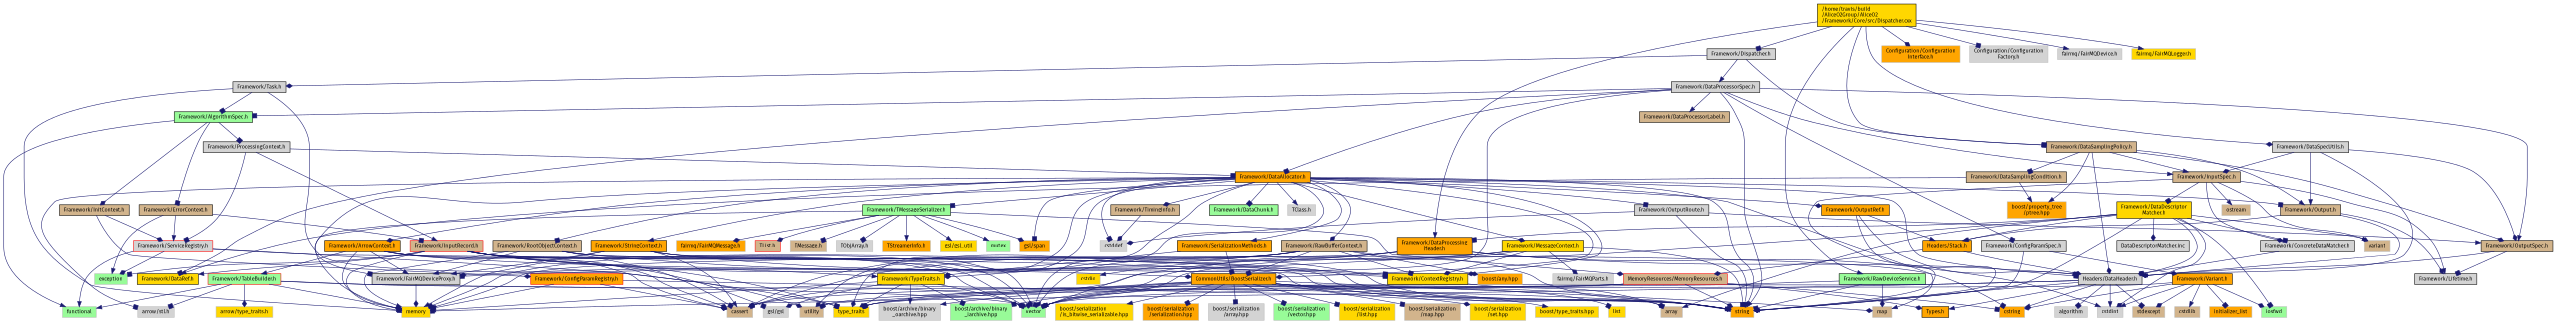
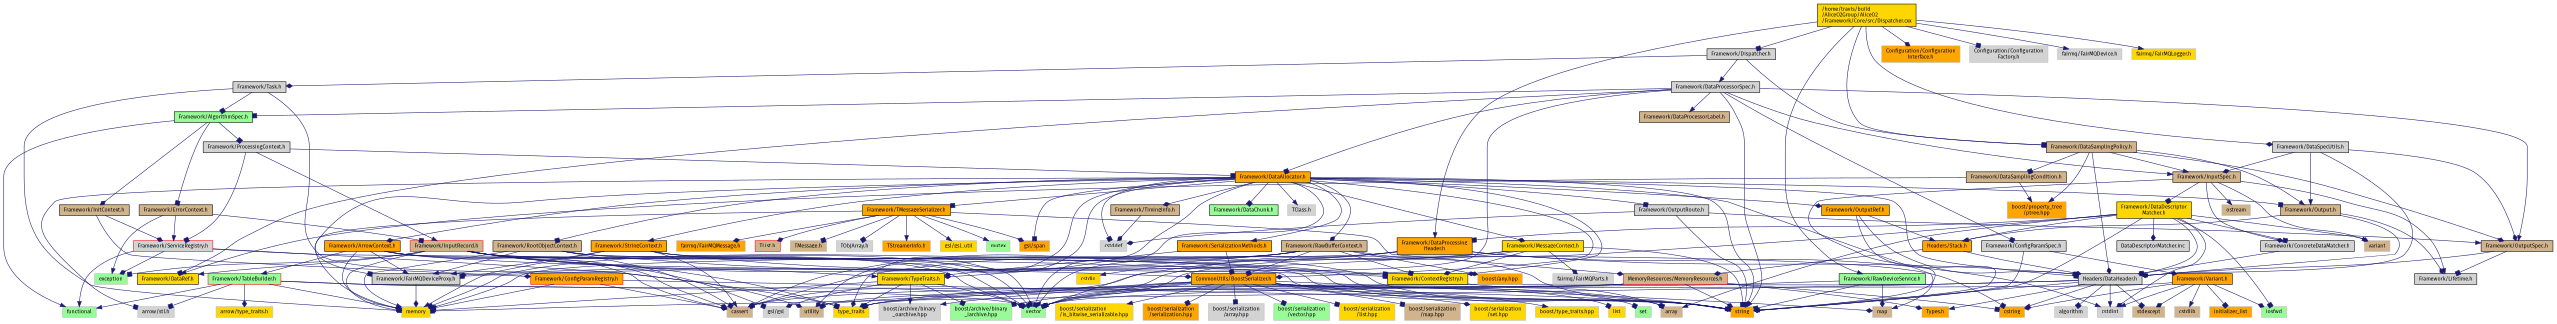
(907, 210) -> (907, 210)
none -> (1643, 312)
(1935, 312) -> (1935, 312)
